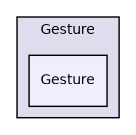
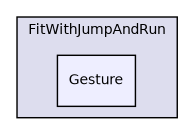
(68, 30) -> (97, 30)
